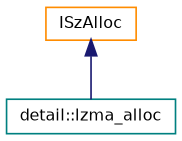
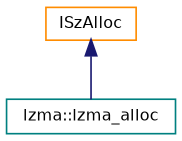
(91, 116) -> (91, 116)
